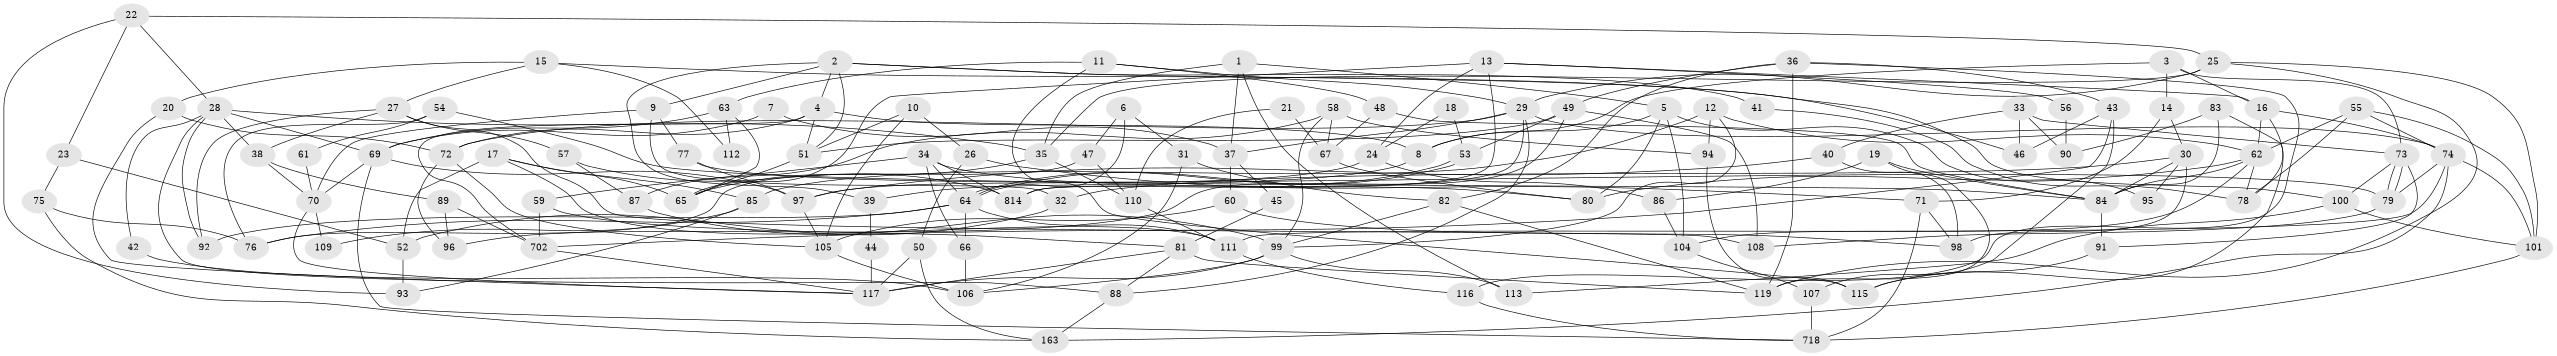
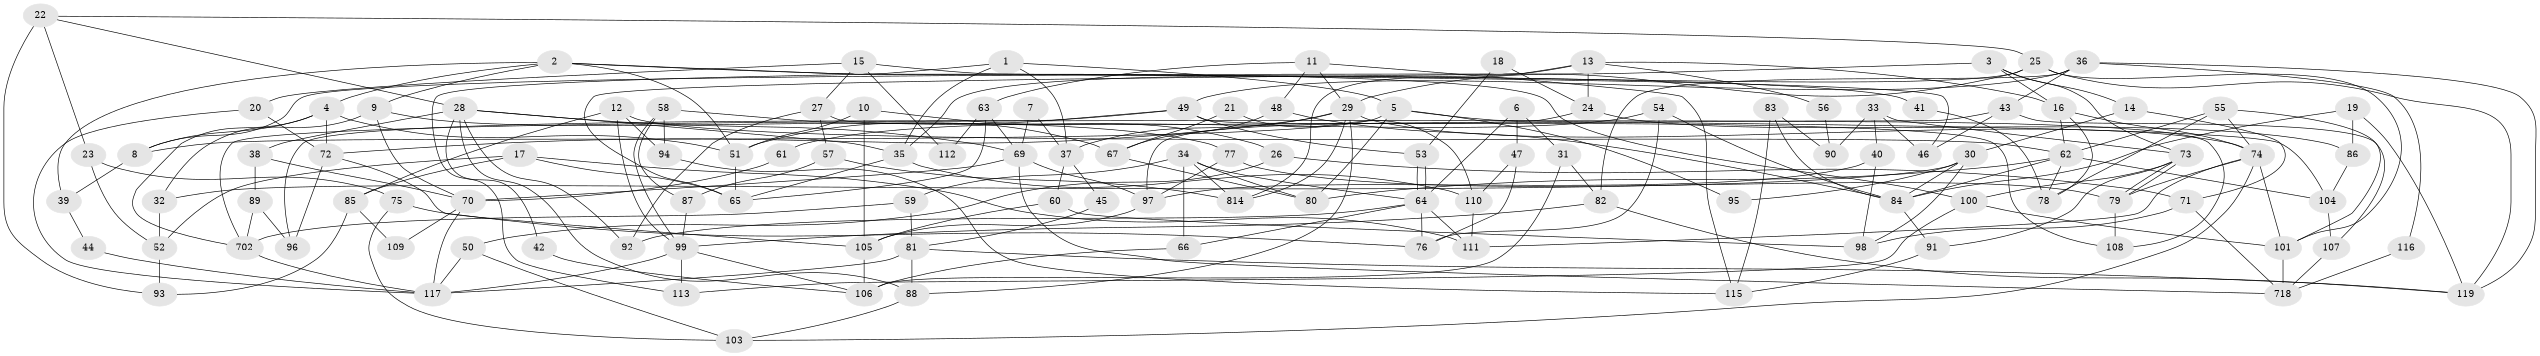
(324, 129) -> none
(1344, 280) -> none
(1050, 341) -> (734, 341)
